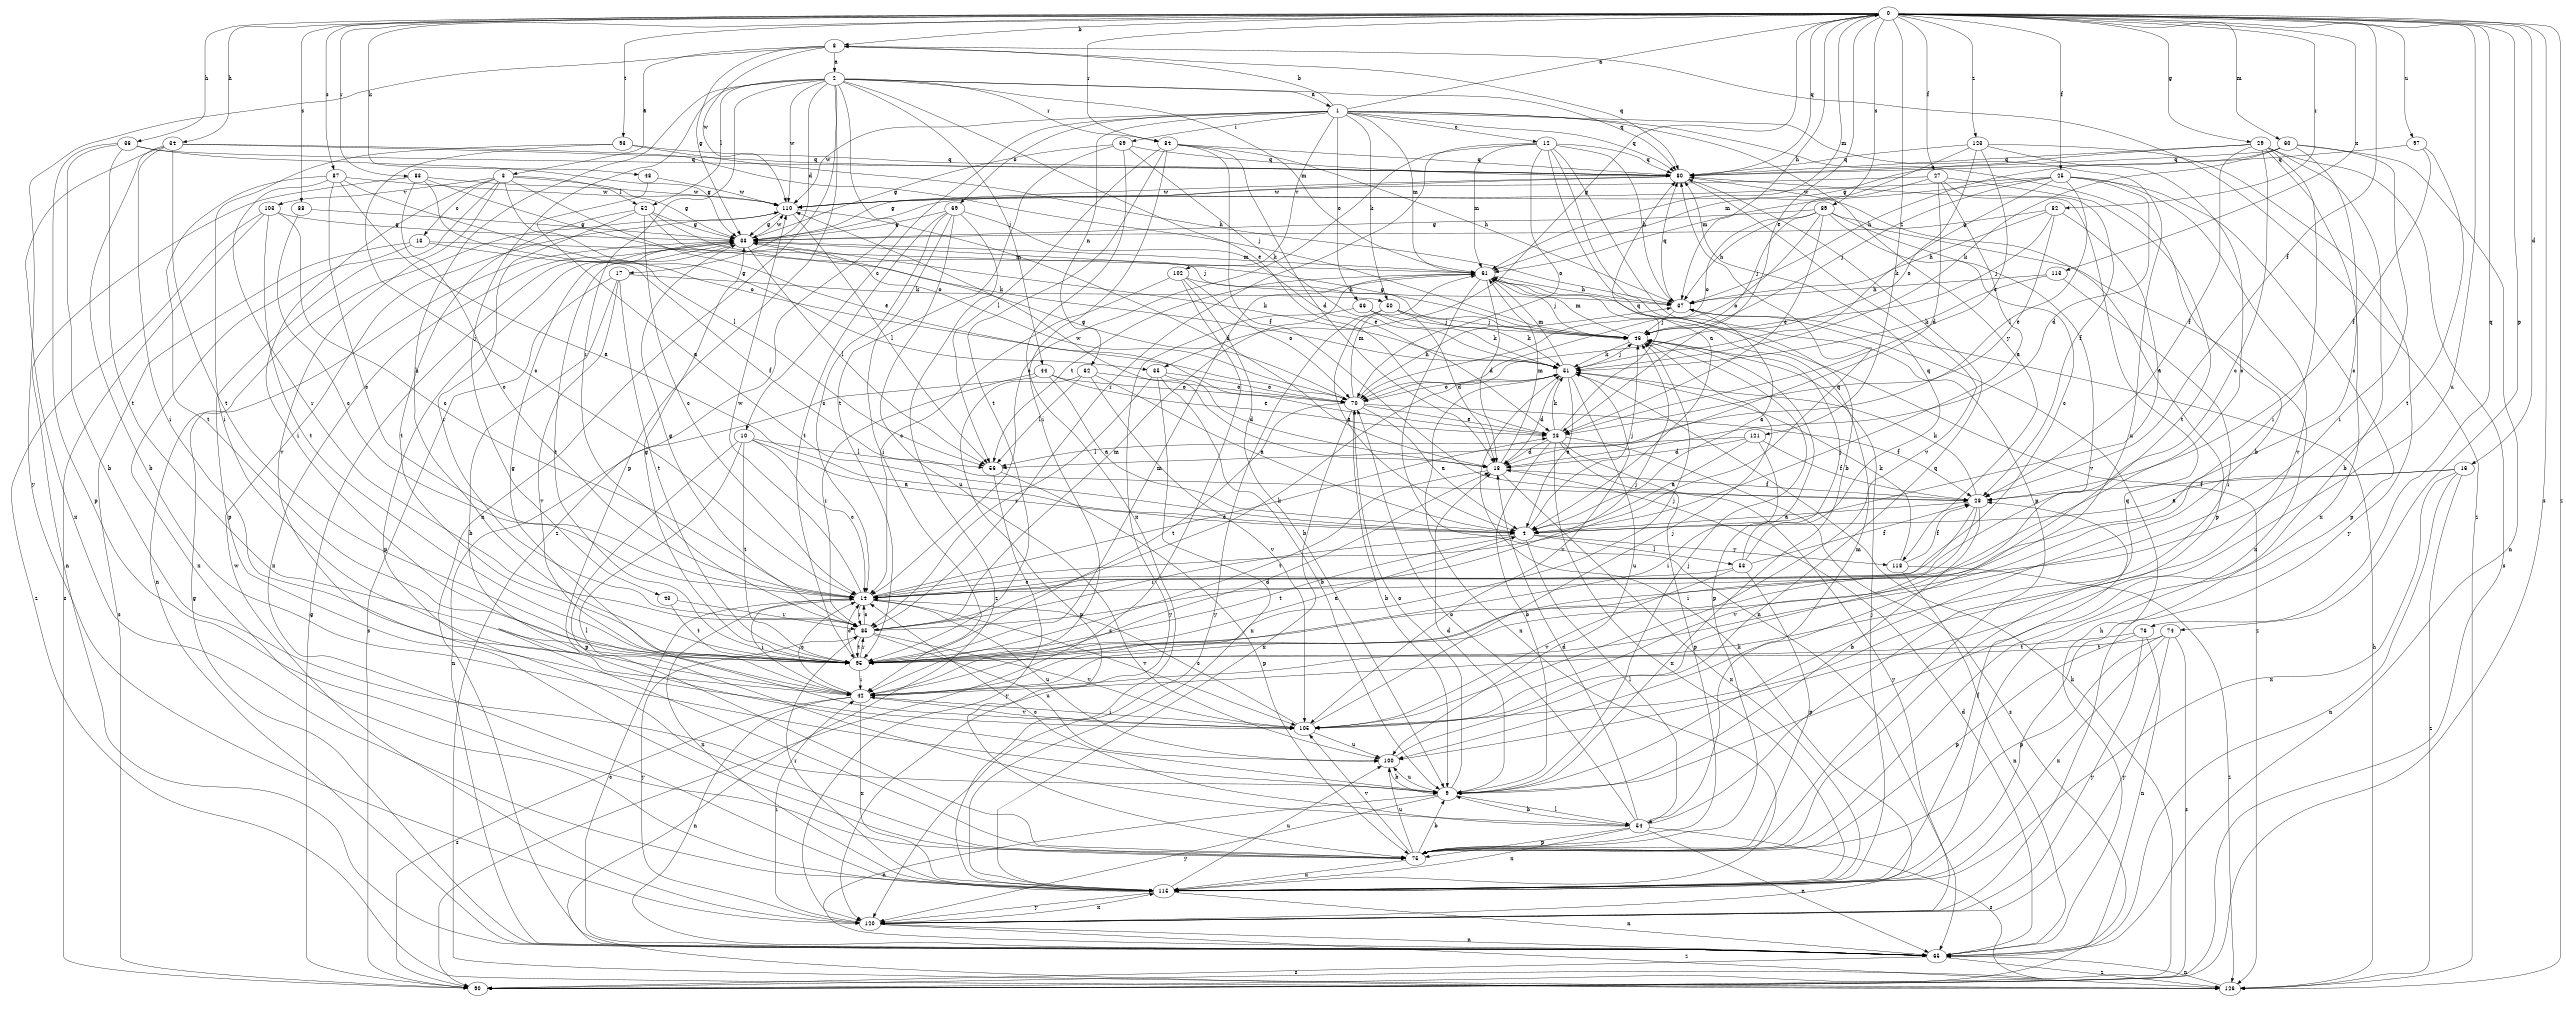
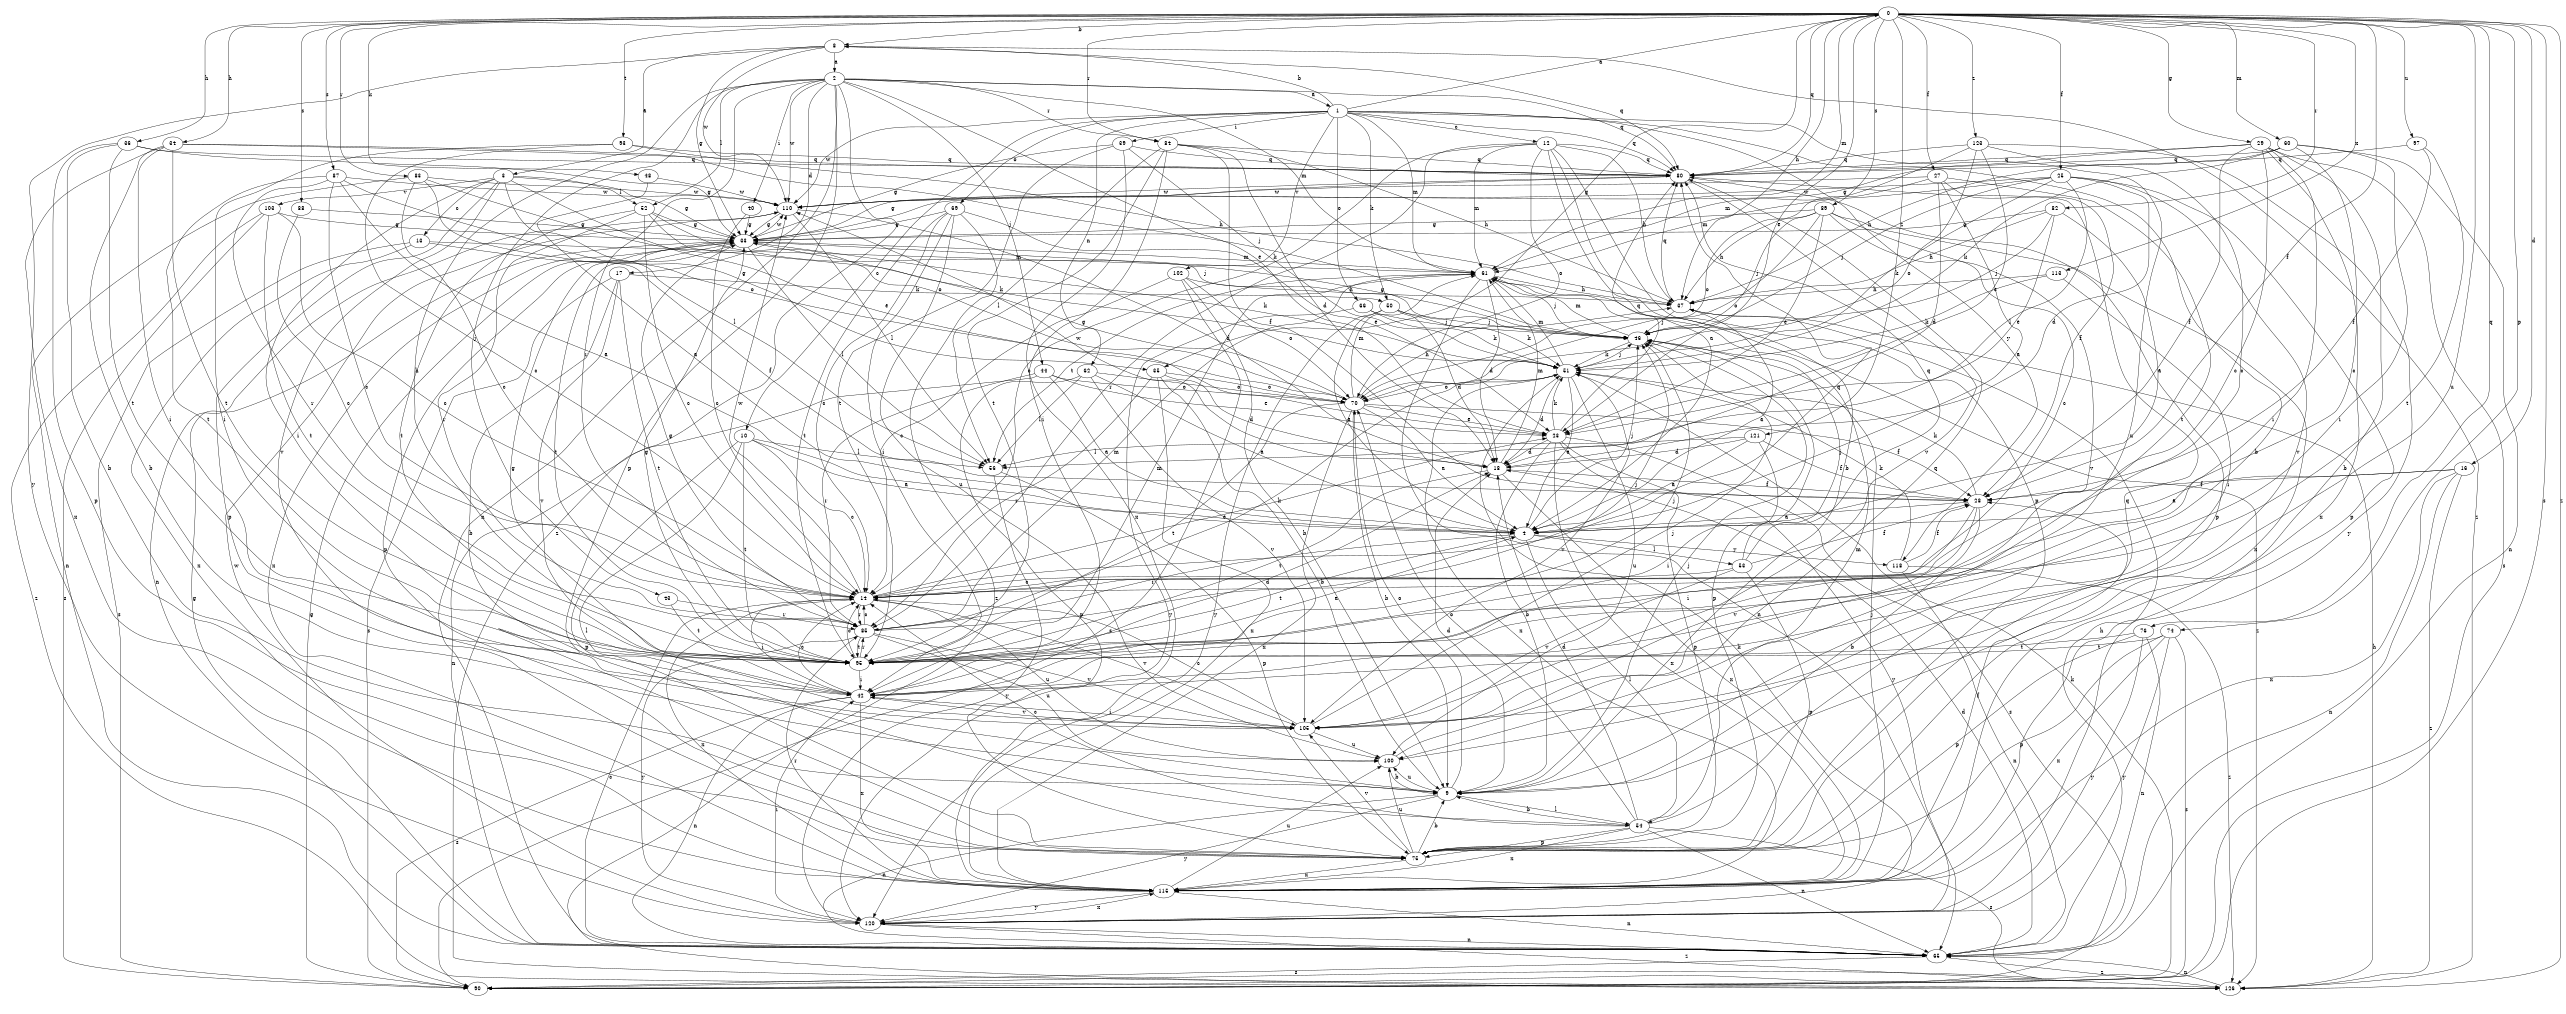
none -> (751, 209)
